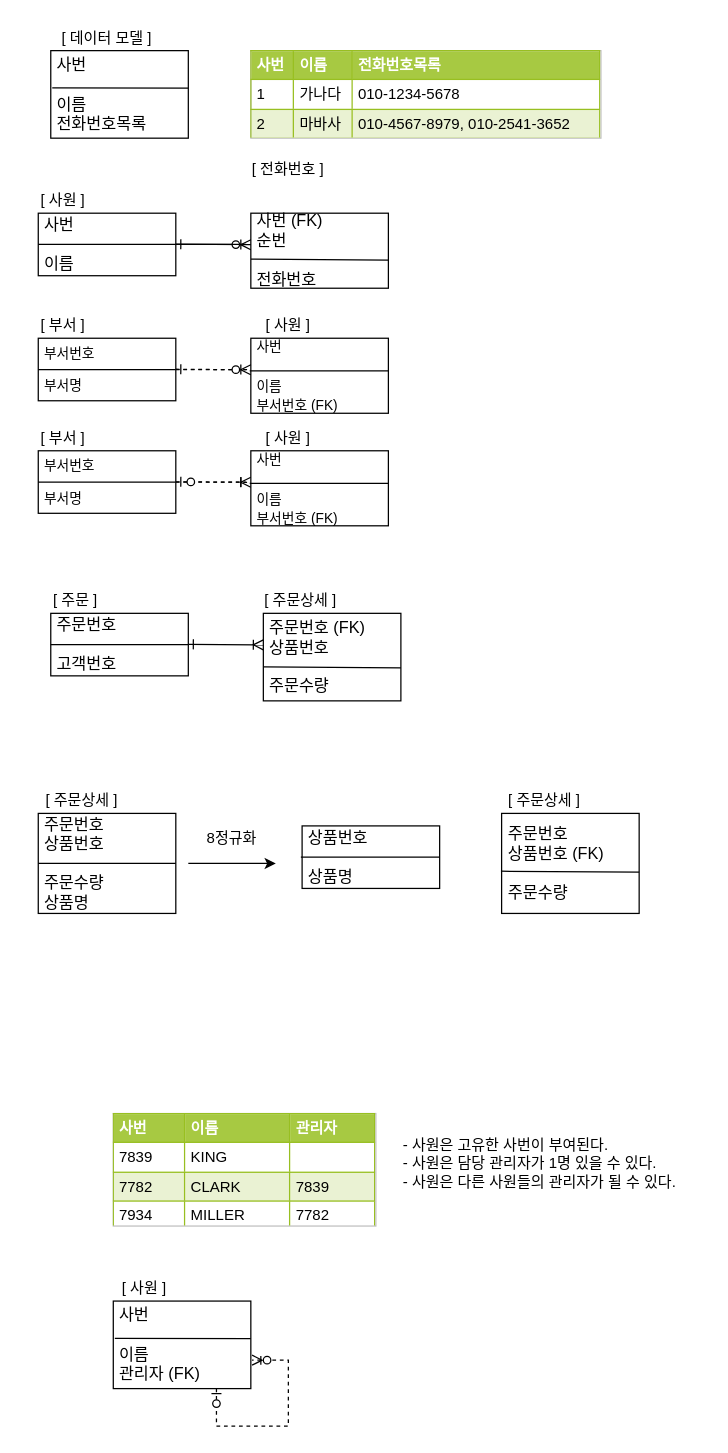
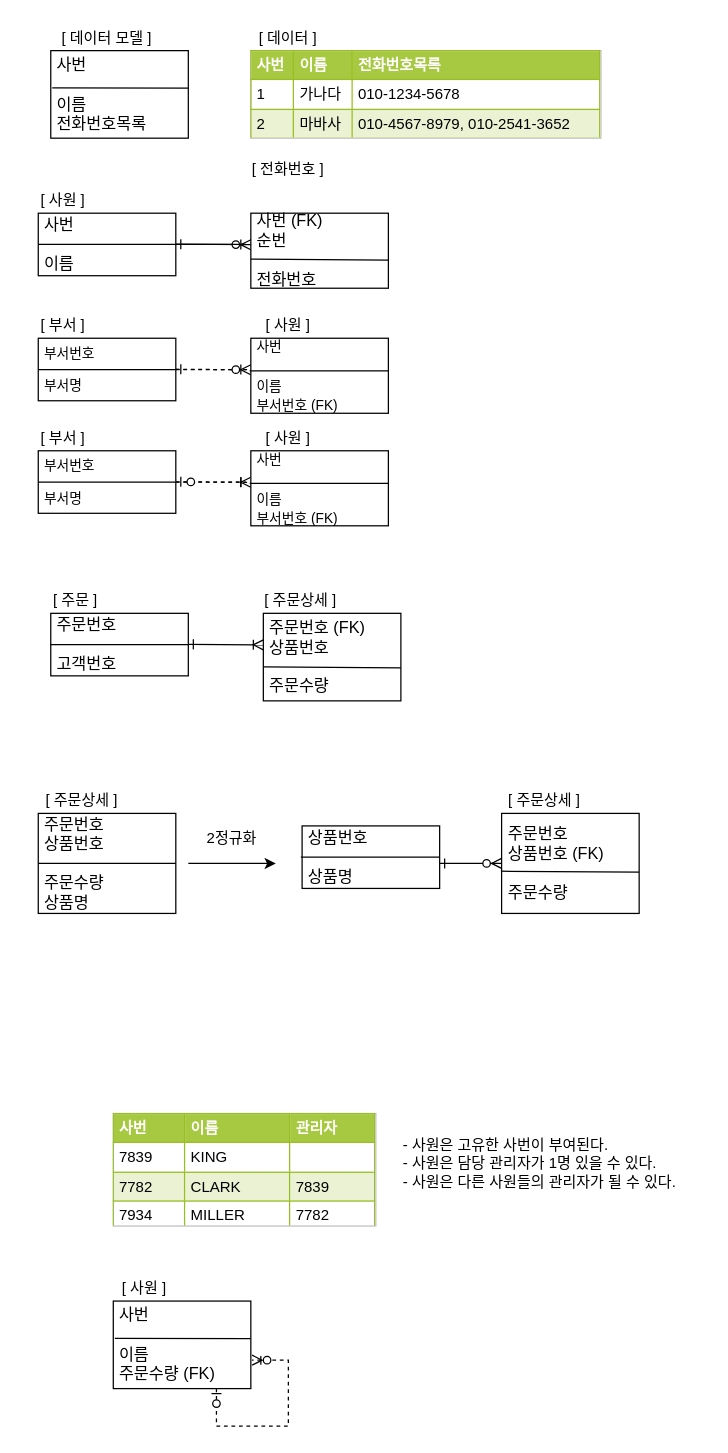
none -> (288, 38)
(232, 838) -> (232, 838)
none -> (471, 863)
(164, 1344) -> (173, 1344)
